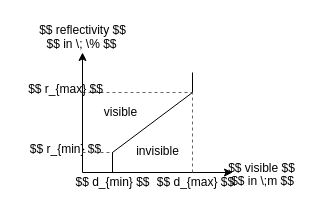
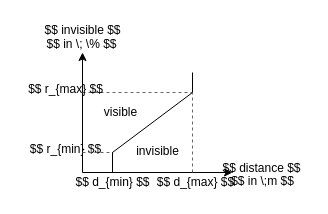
(83, 31) -> (83, 31)
(262, 169) -> (262, 169)
